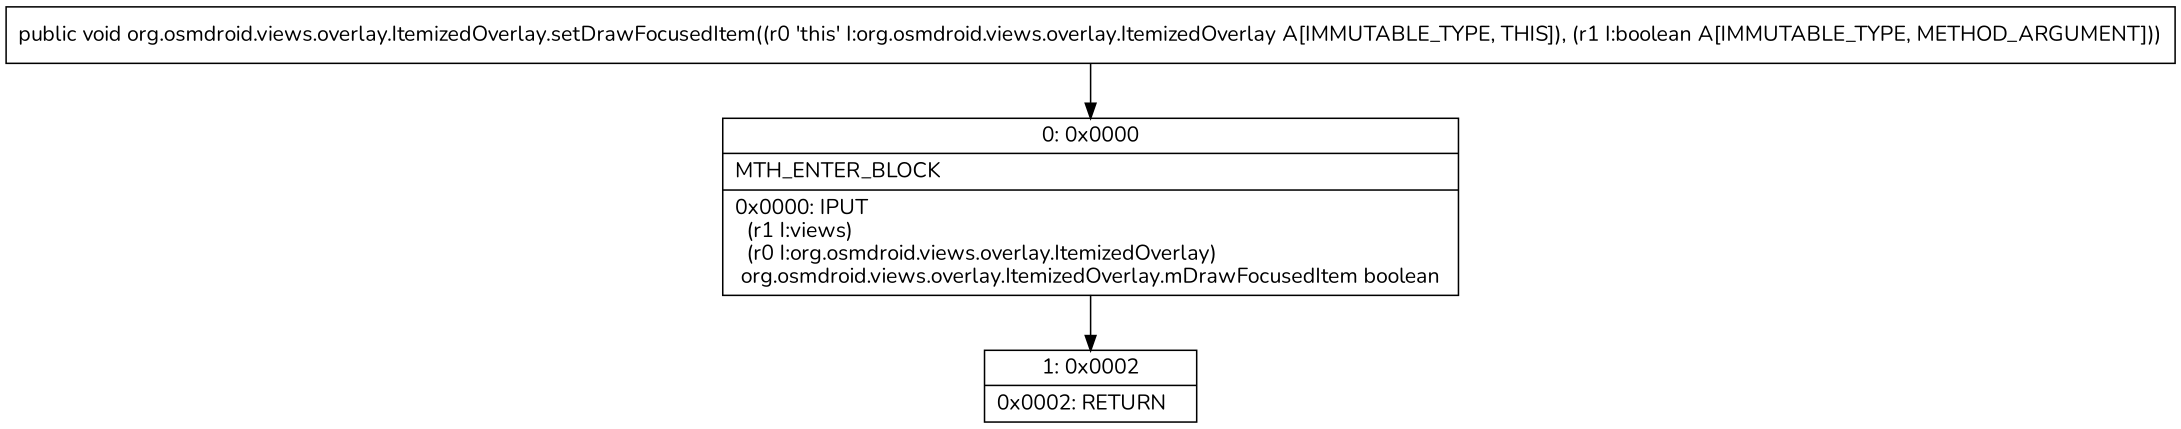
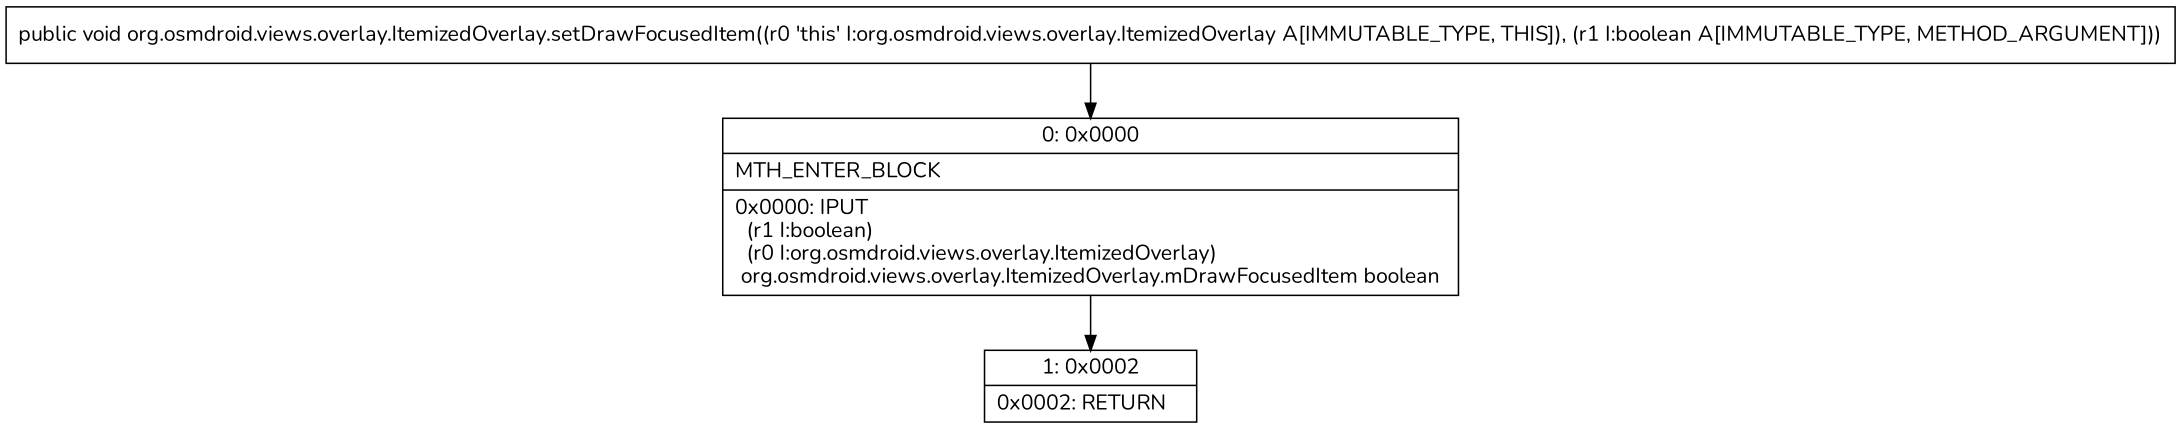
(794, 230) -> (804, 230)
